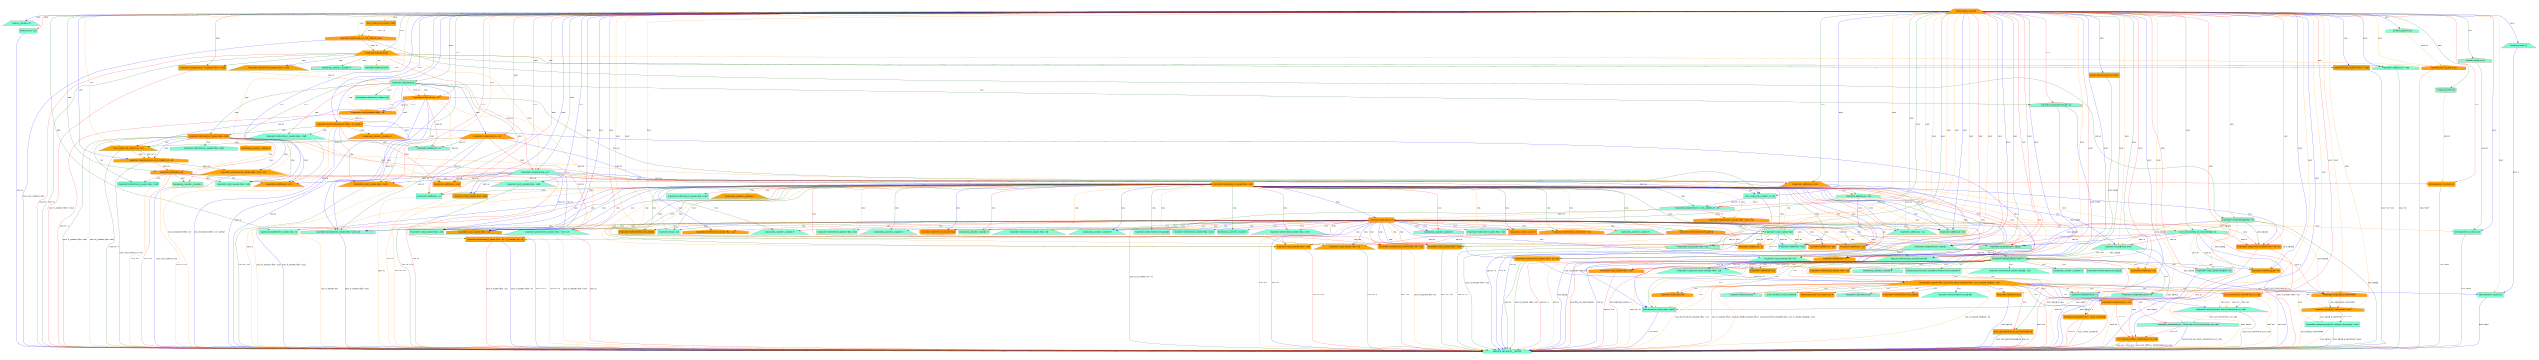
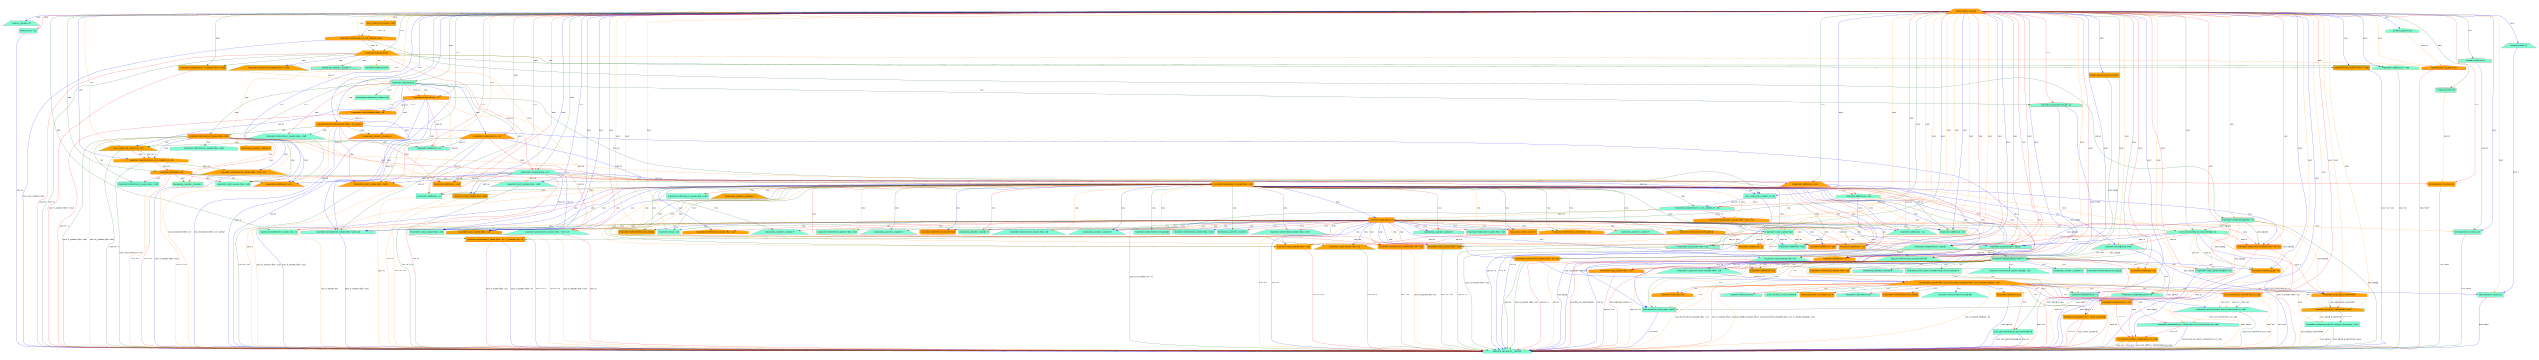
(2171, 226) -> (2217, 275)
(167, 259) -> (167, 259)
(1933, 271) -> (1933, 271)
(2013, 332) -> (2013, 332)
